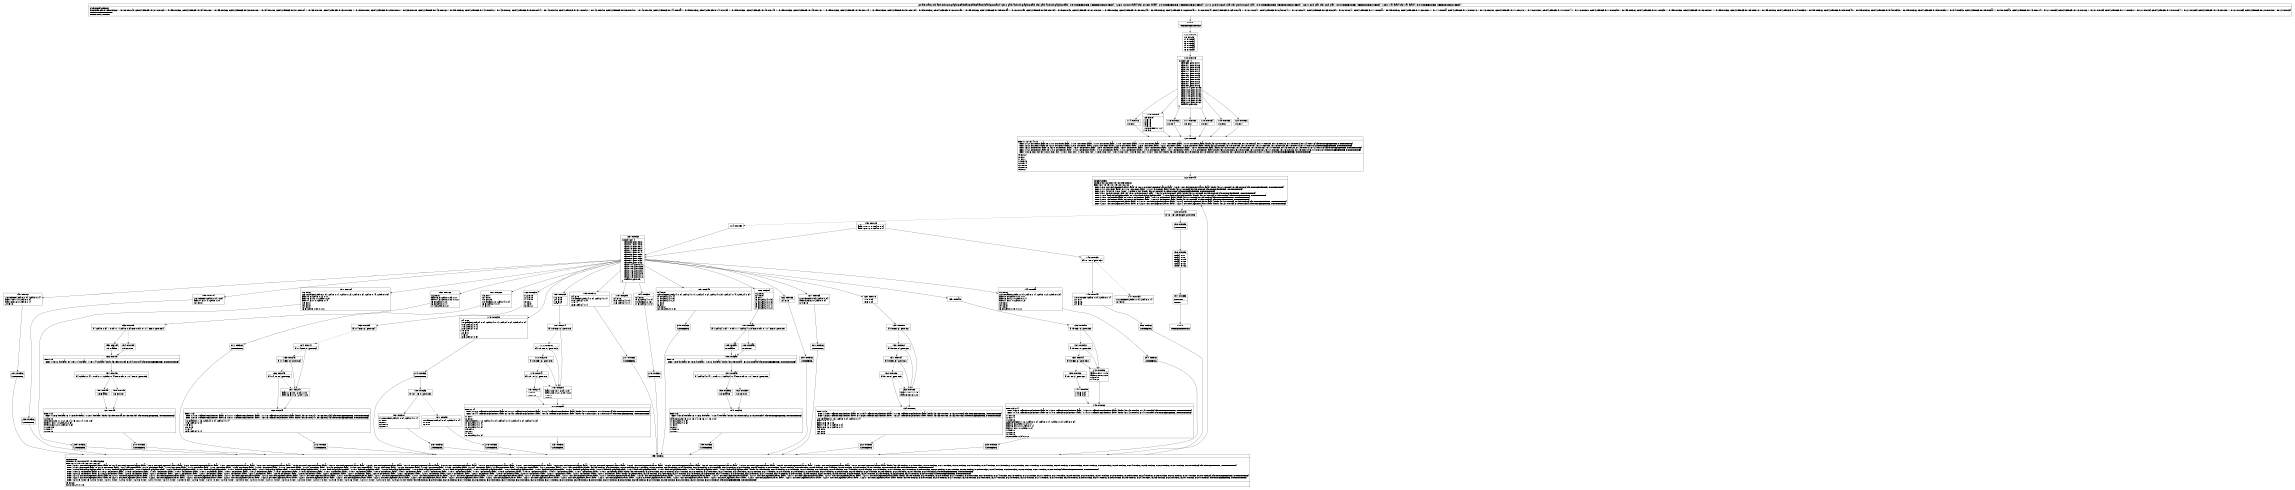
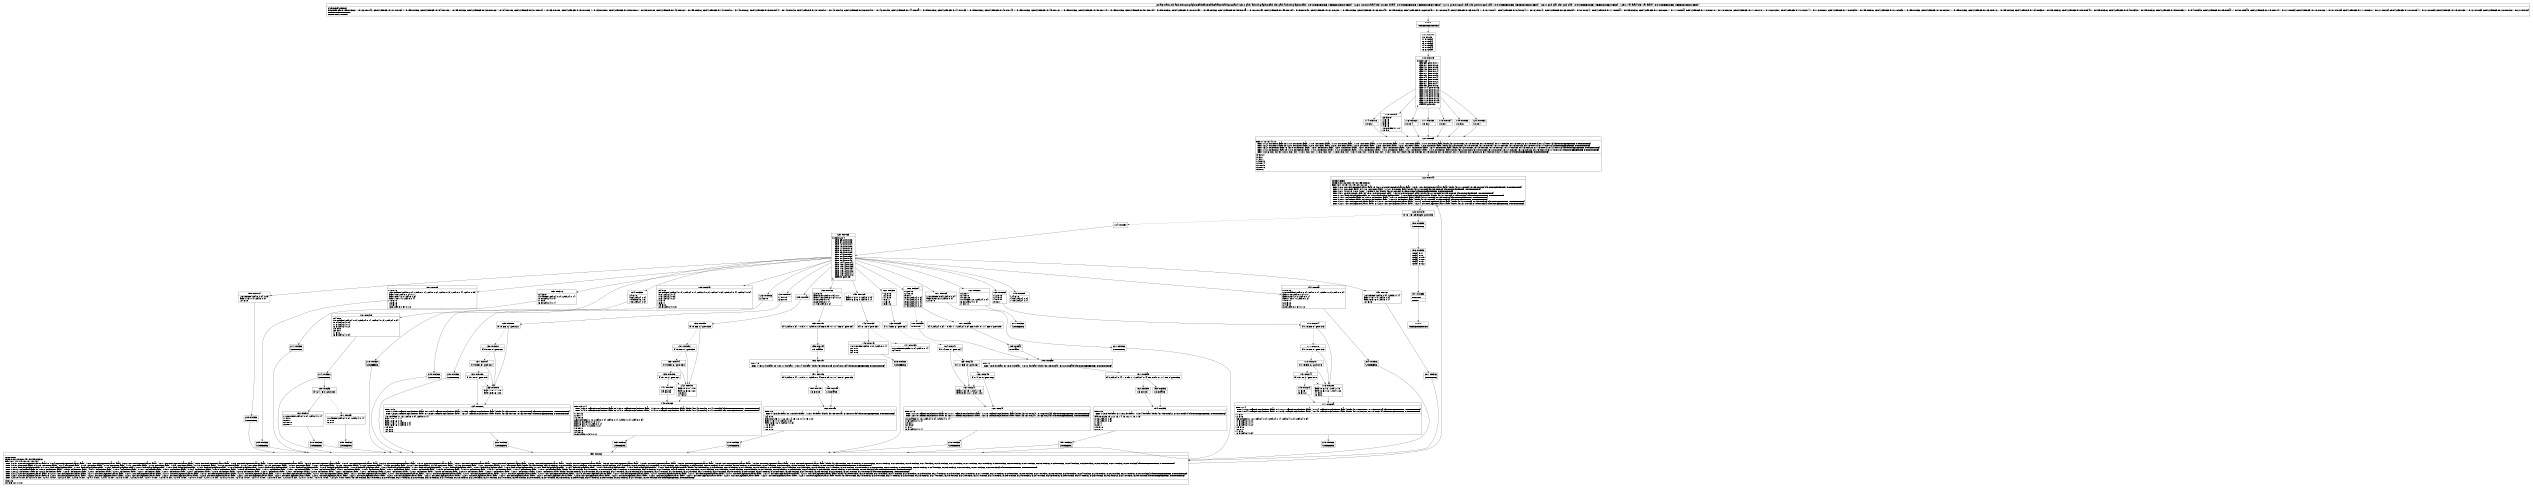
(1190, 98) -> (1428, 98)
(751, 243) -> (855, 286)
(748, 336) -> (916, 314)
(128, 347) -> none
none -> (676, 381)
(188, 441) -> none
(522, 451) -> none
